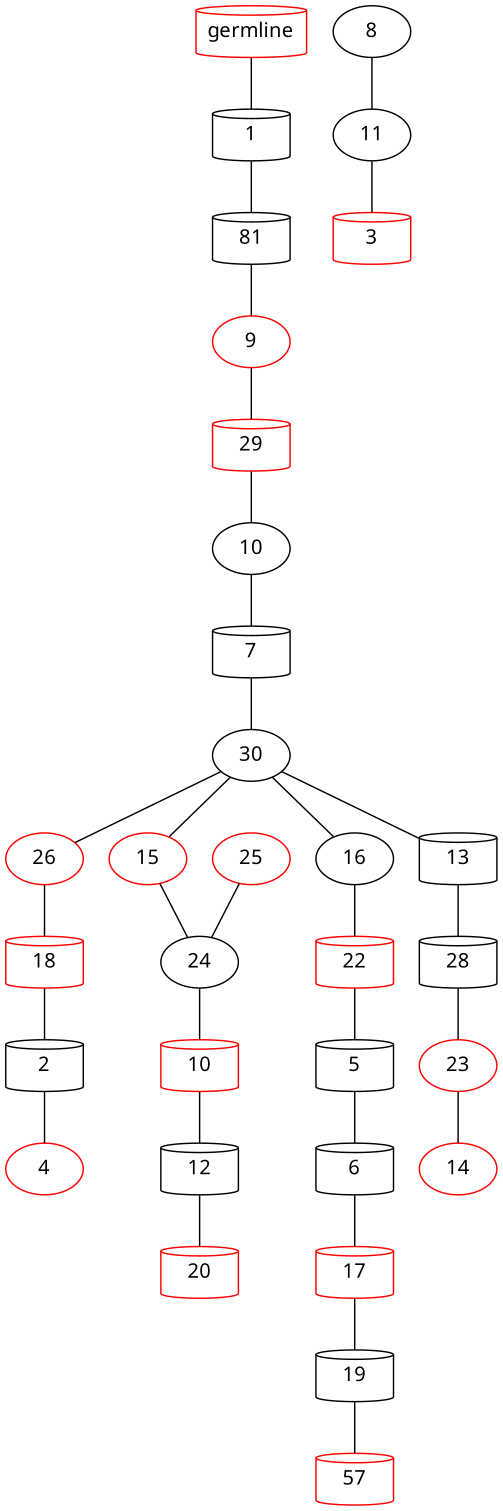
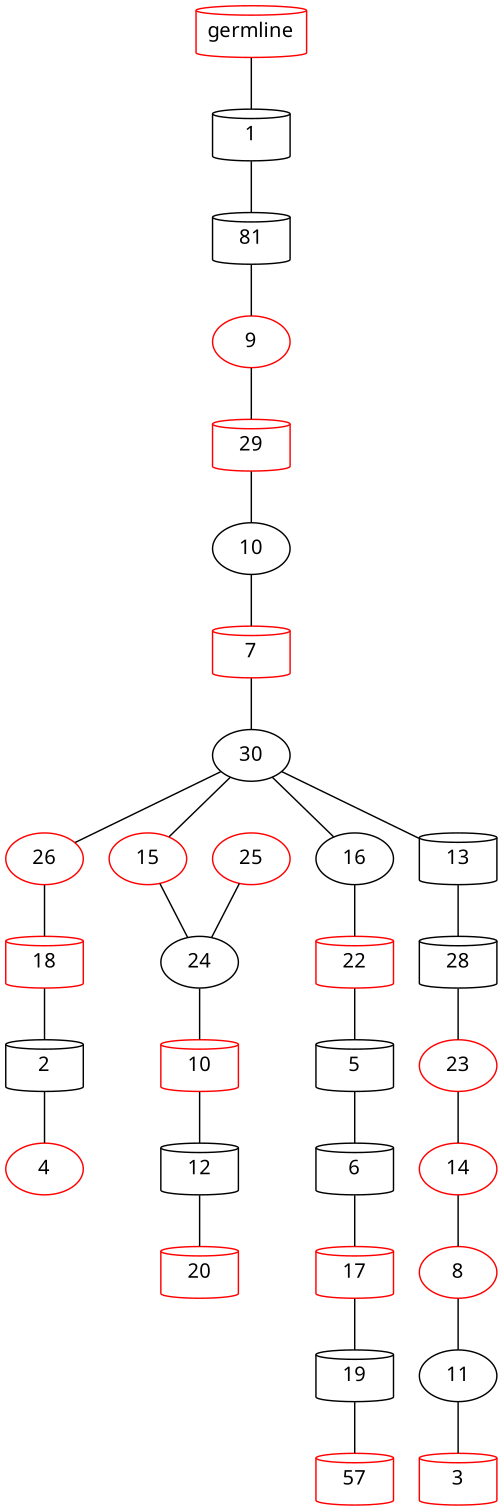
(372, 32) -> (458, 1272)
(251, 652) -> (251, 652)
none -> (458, 1221)
